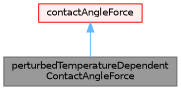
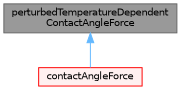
(90, 45) -> (90, 55)
